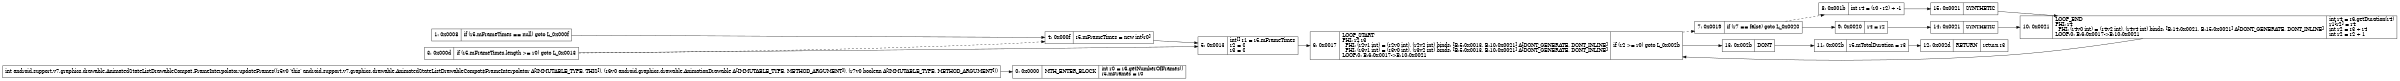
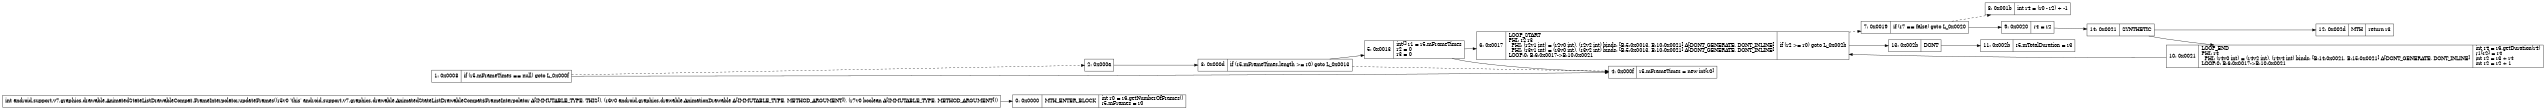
(1964, 9) -> none
(1174, 42) -> (1524, 68)
(1913, 46) -> (2233, 30)
(1967, 46) -> (2357, 30)
none -> (1099, 65)
